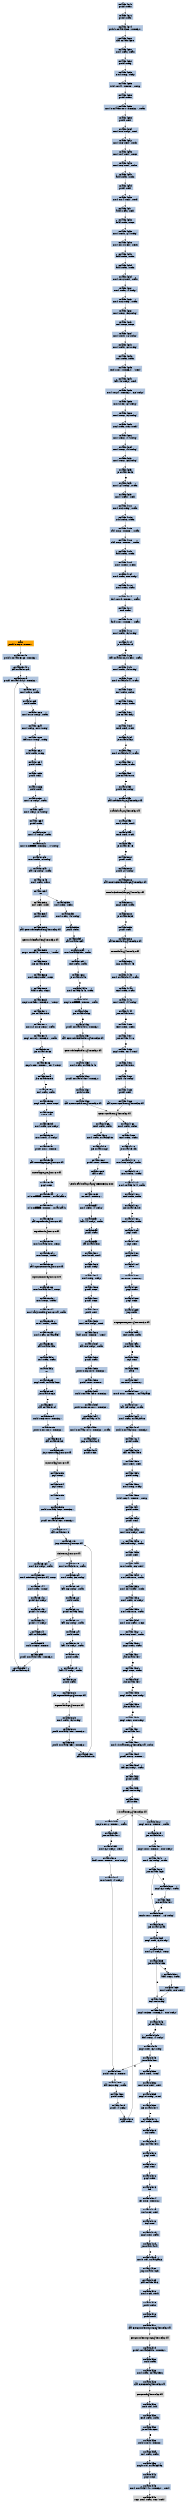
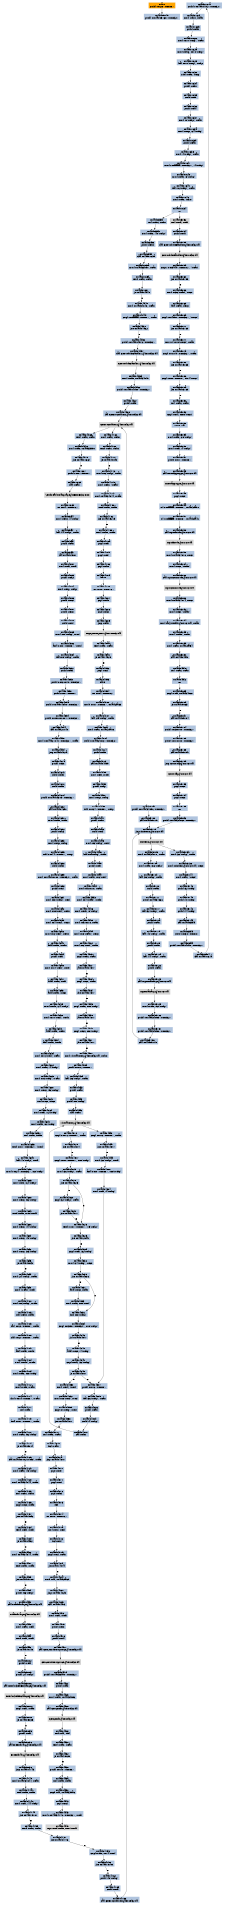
(21, 668) -> none
none -> (58, 767)
(58, 1513) -> (165, 825)
